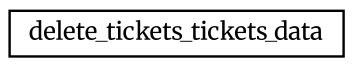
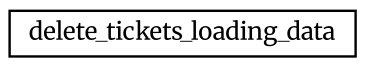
(177, 34) -> (183, 34)
